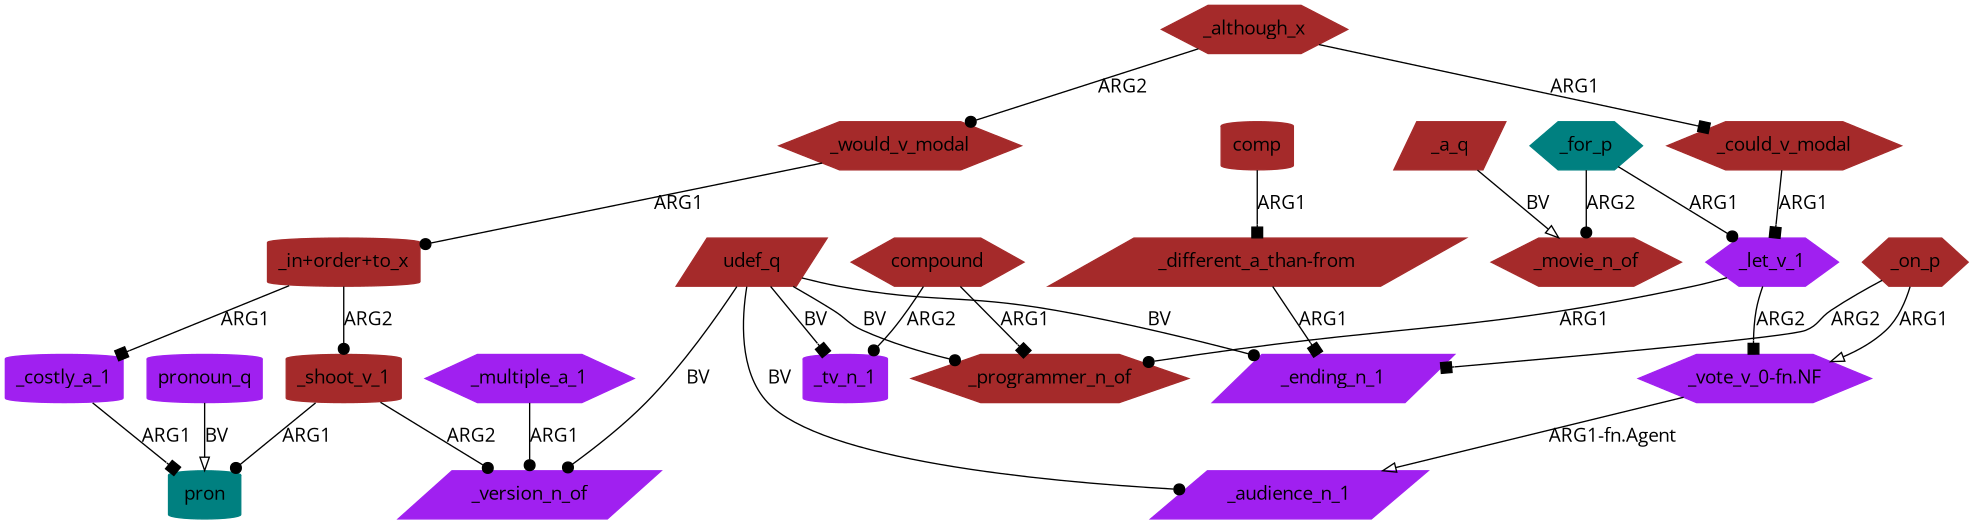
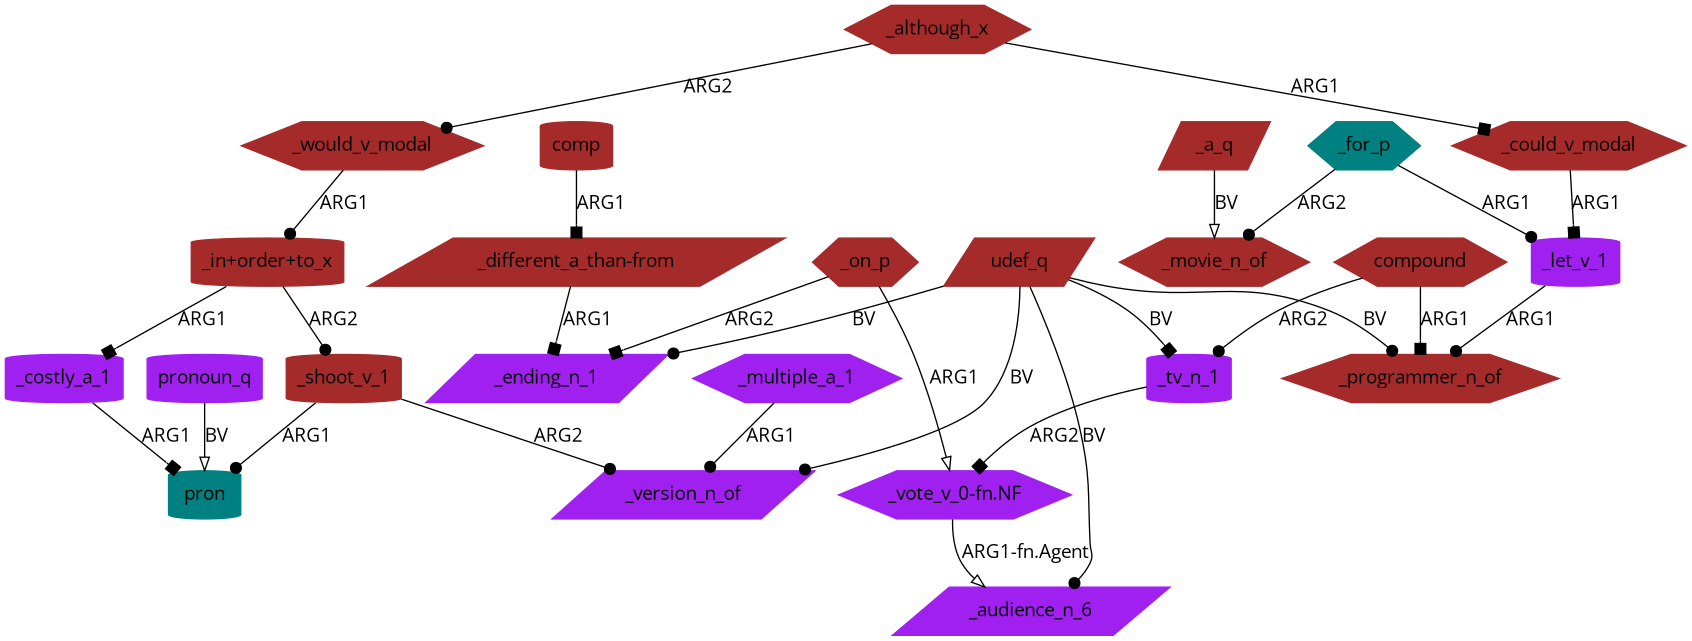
(1772, 262) -> (1576, 262)
(1756, 313) -> (1061, 412)
(1289, 495) -> (1031, 611)
